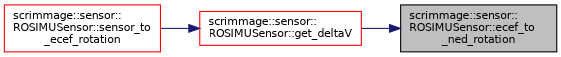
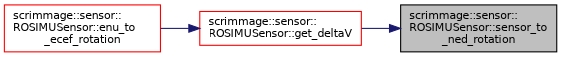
(82, 28) -> (82, 28)
(479, 28) -> (479, 28)
